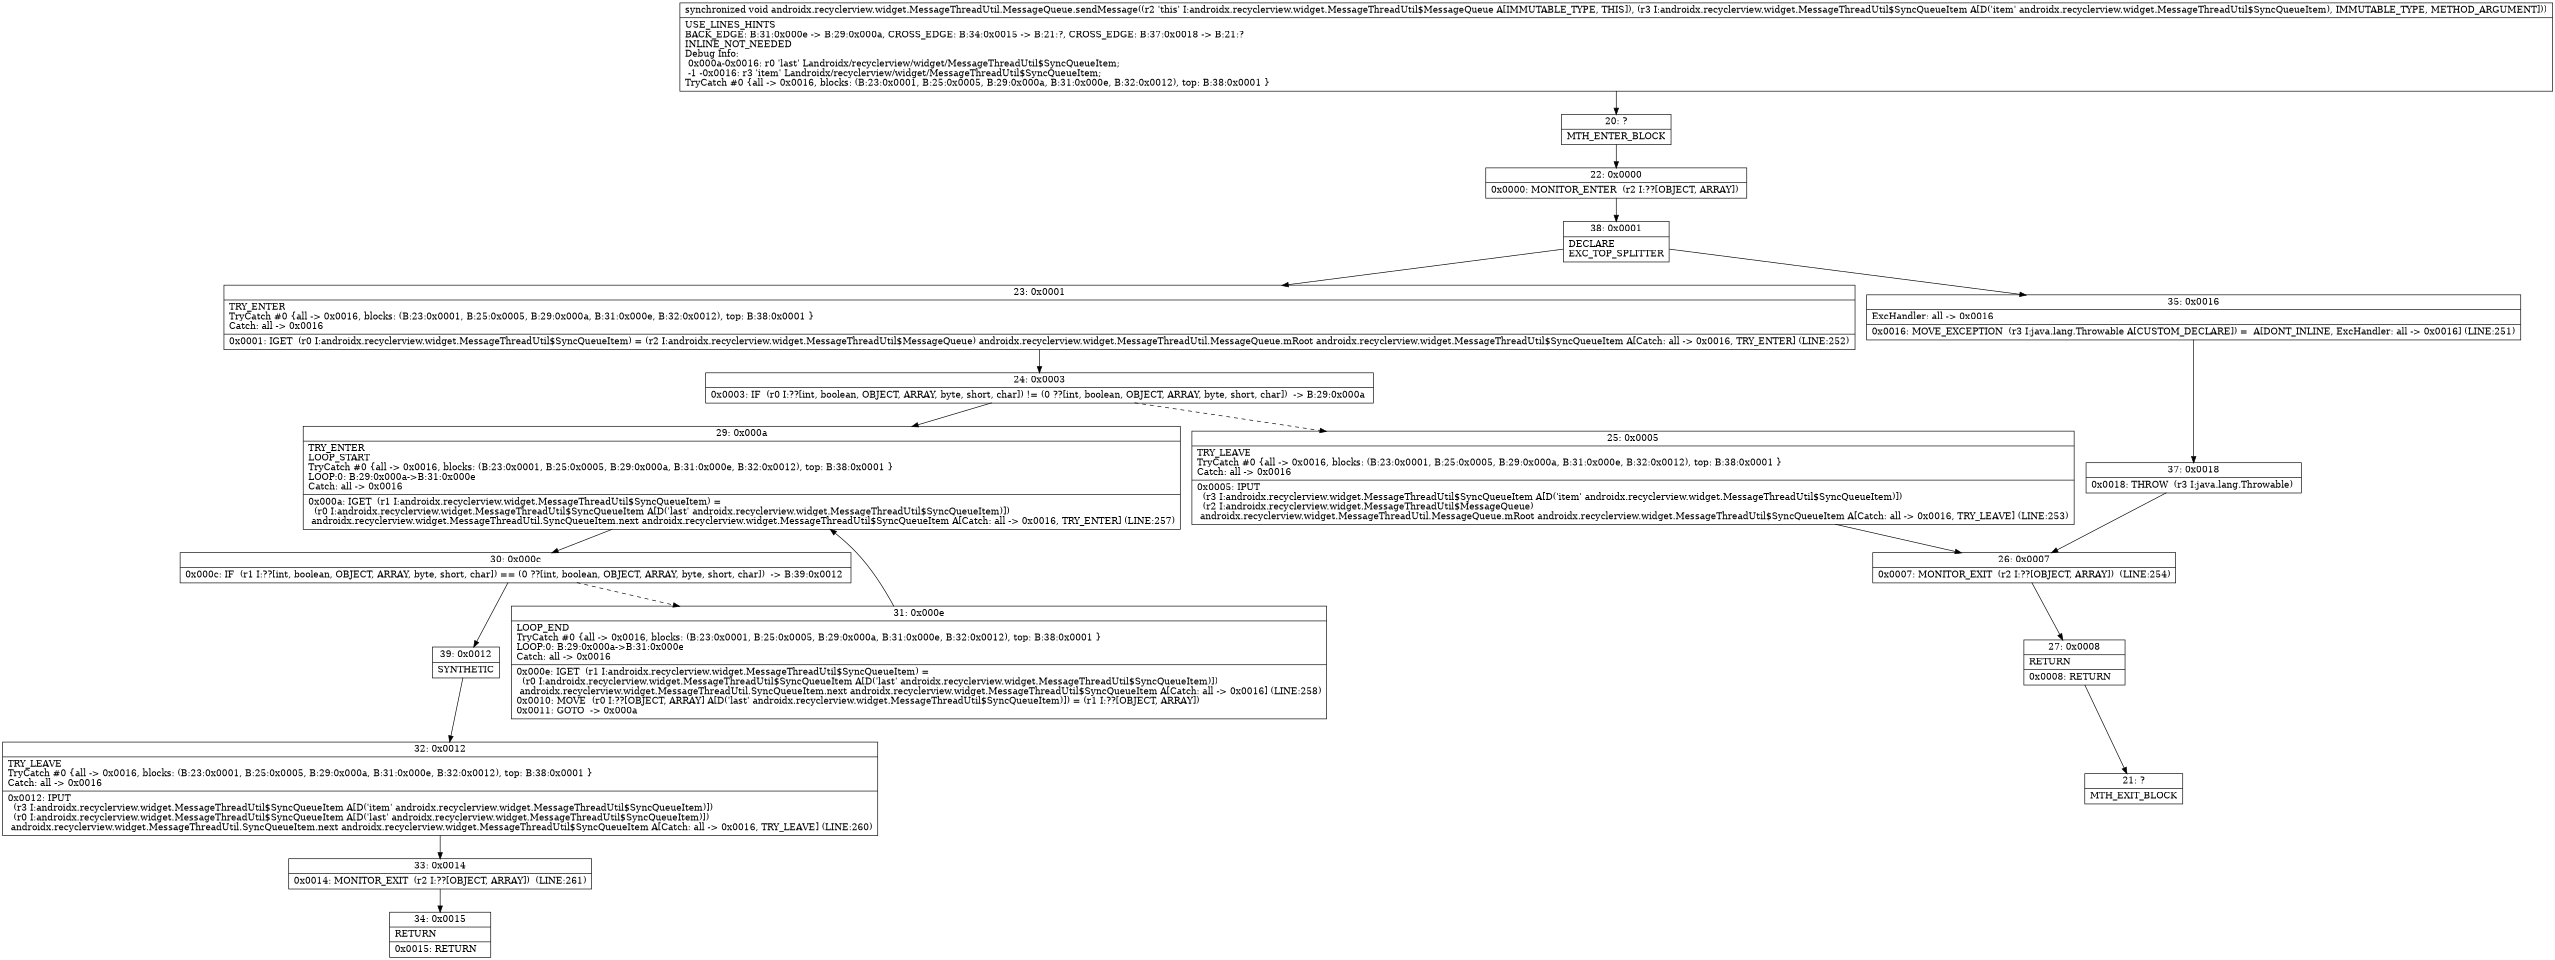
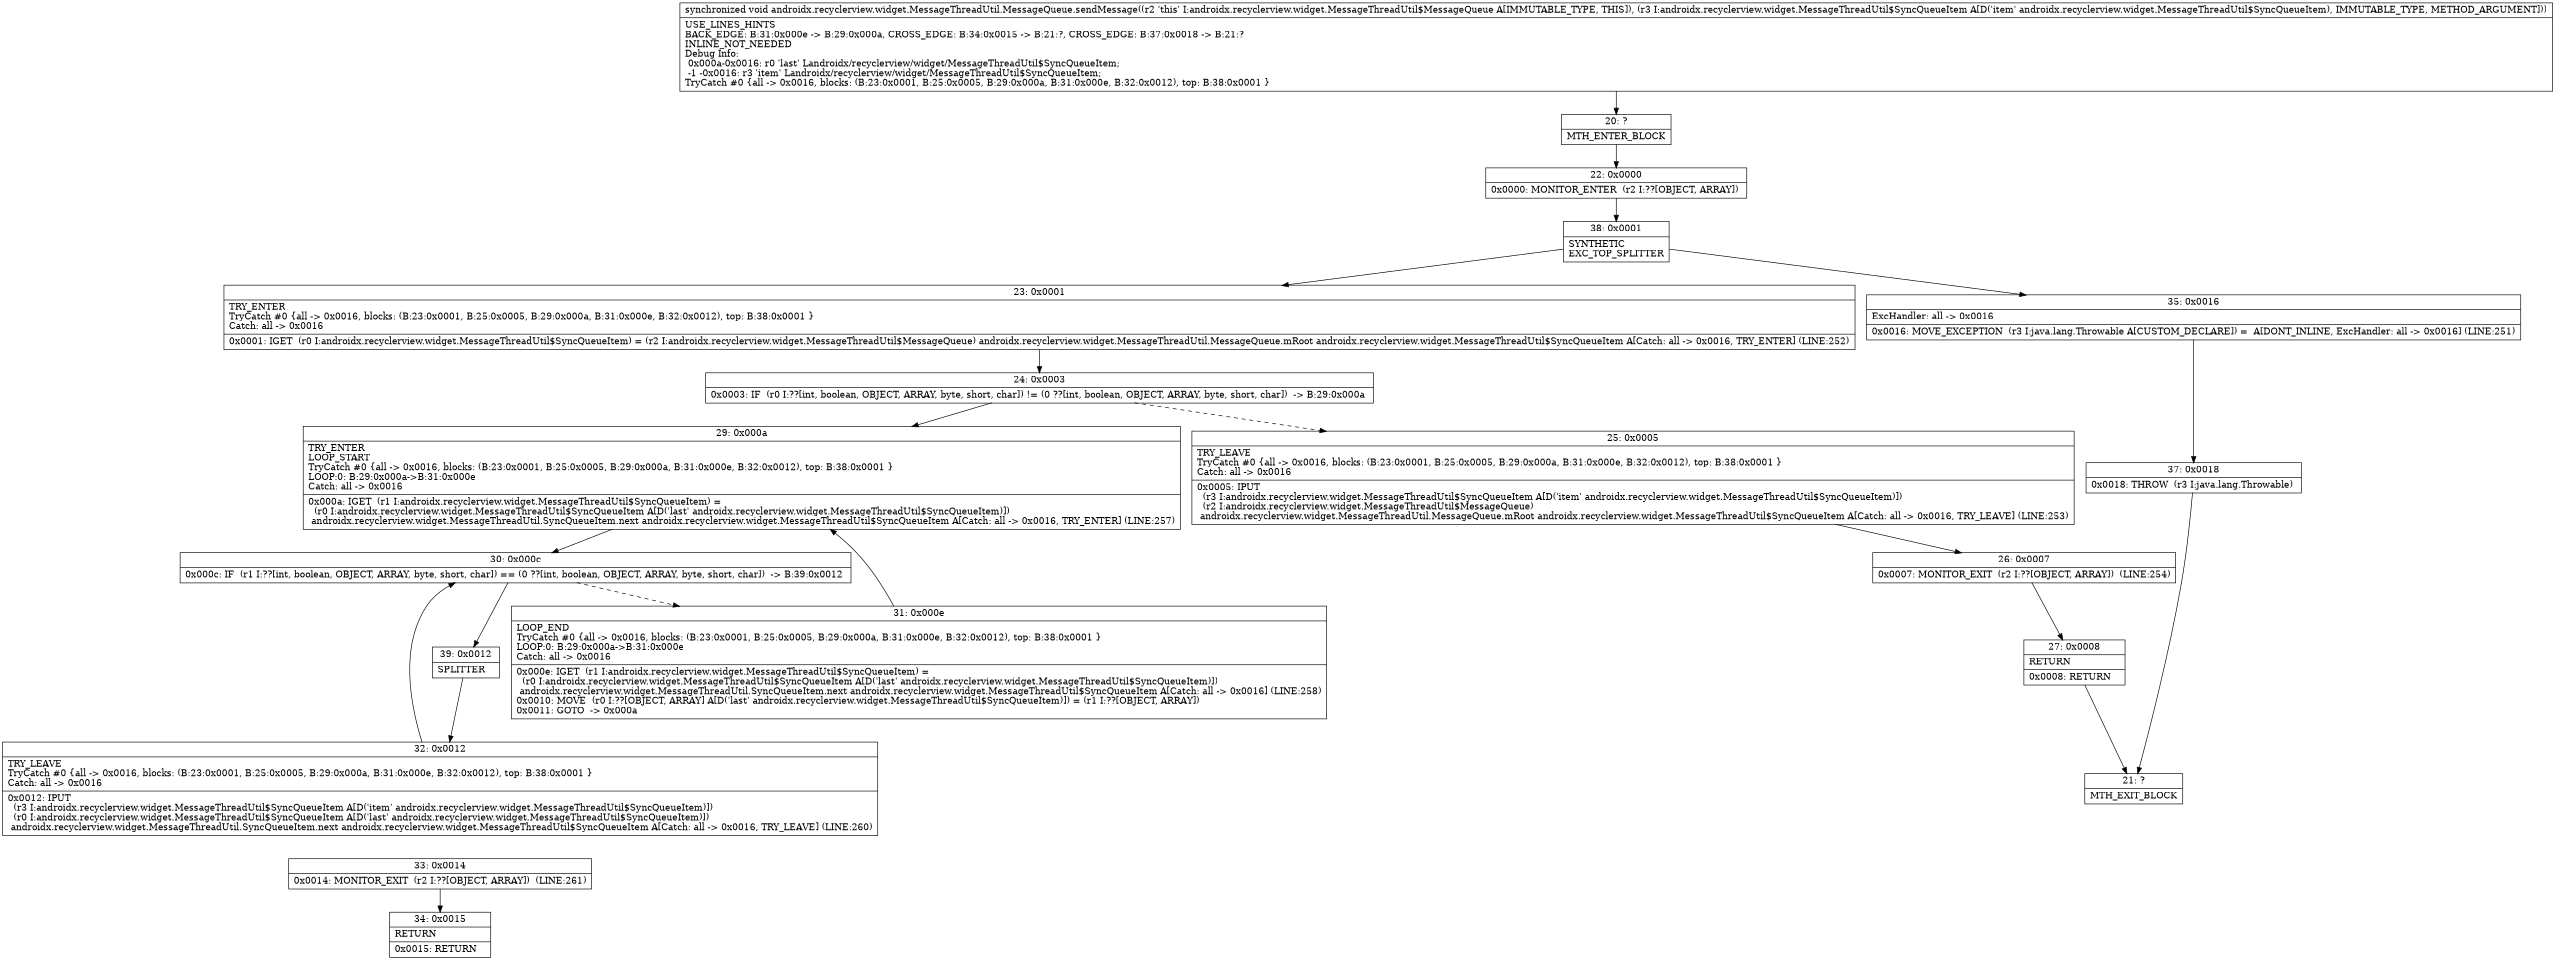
(1592, 244) -> (1597, 244)
(2112, 521) -> (2172, 631)
(466, 670) -> (461, 670)
(440, 844) -> (410, 658)
